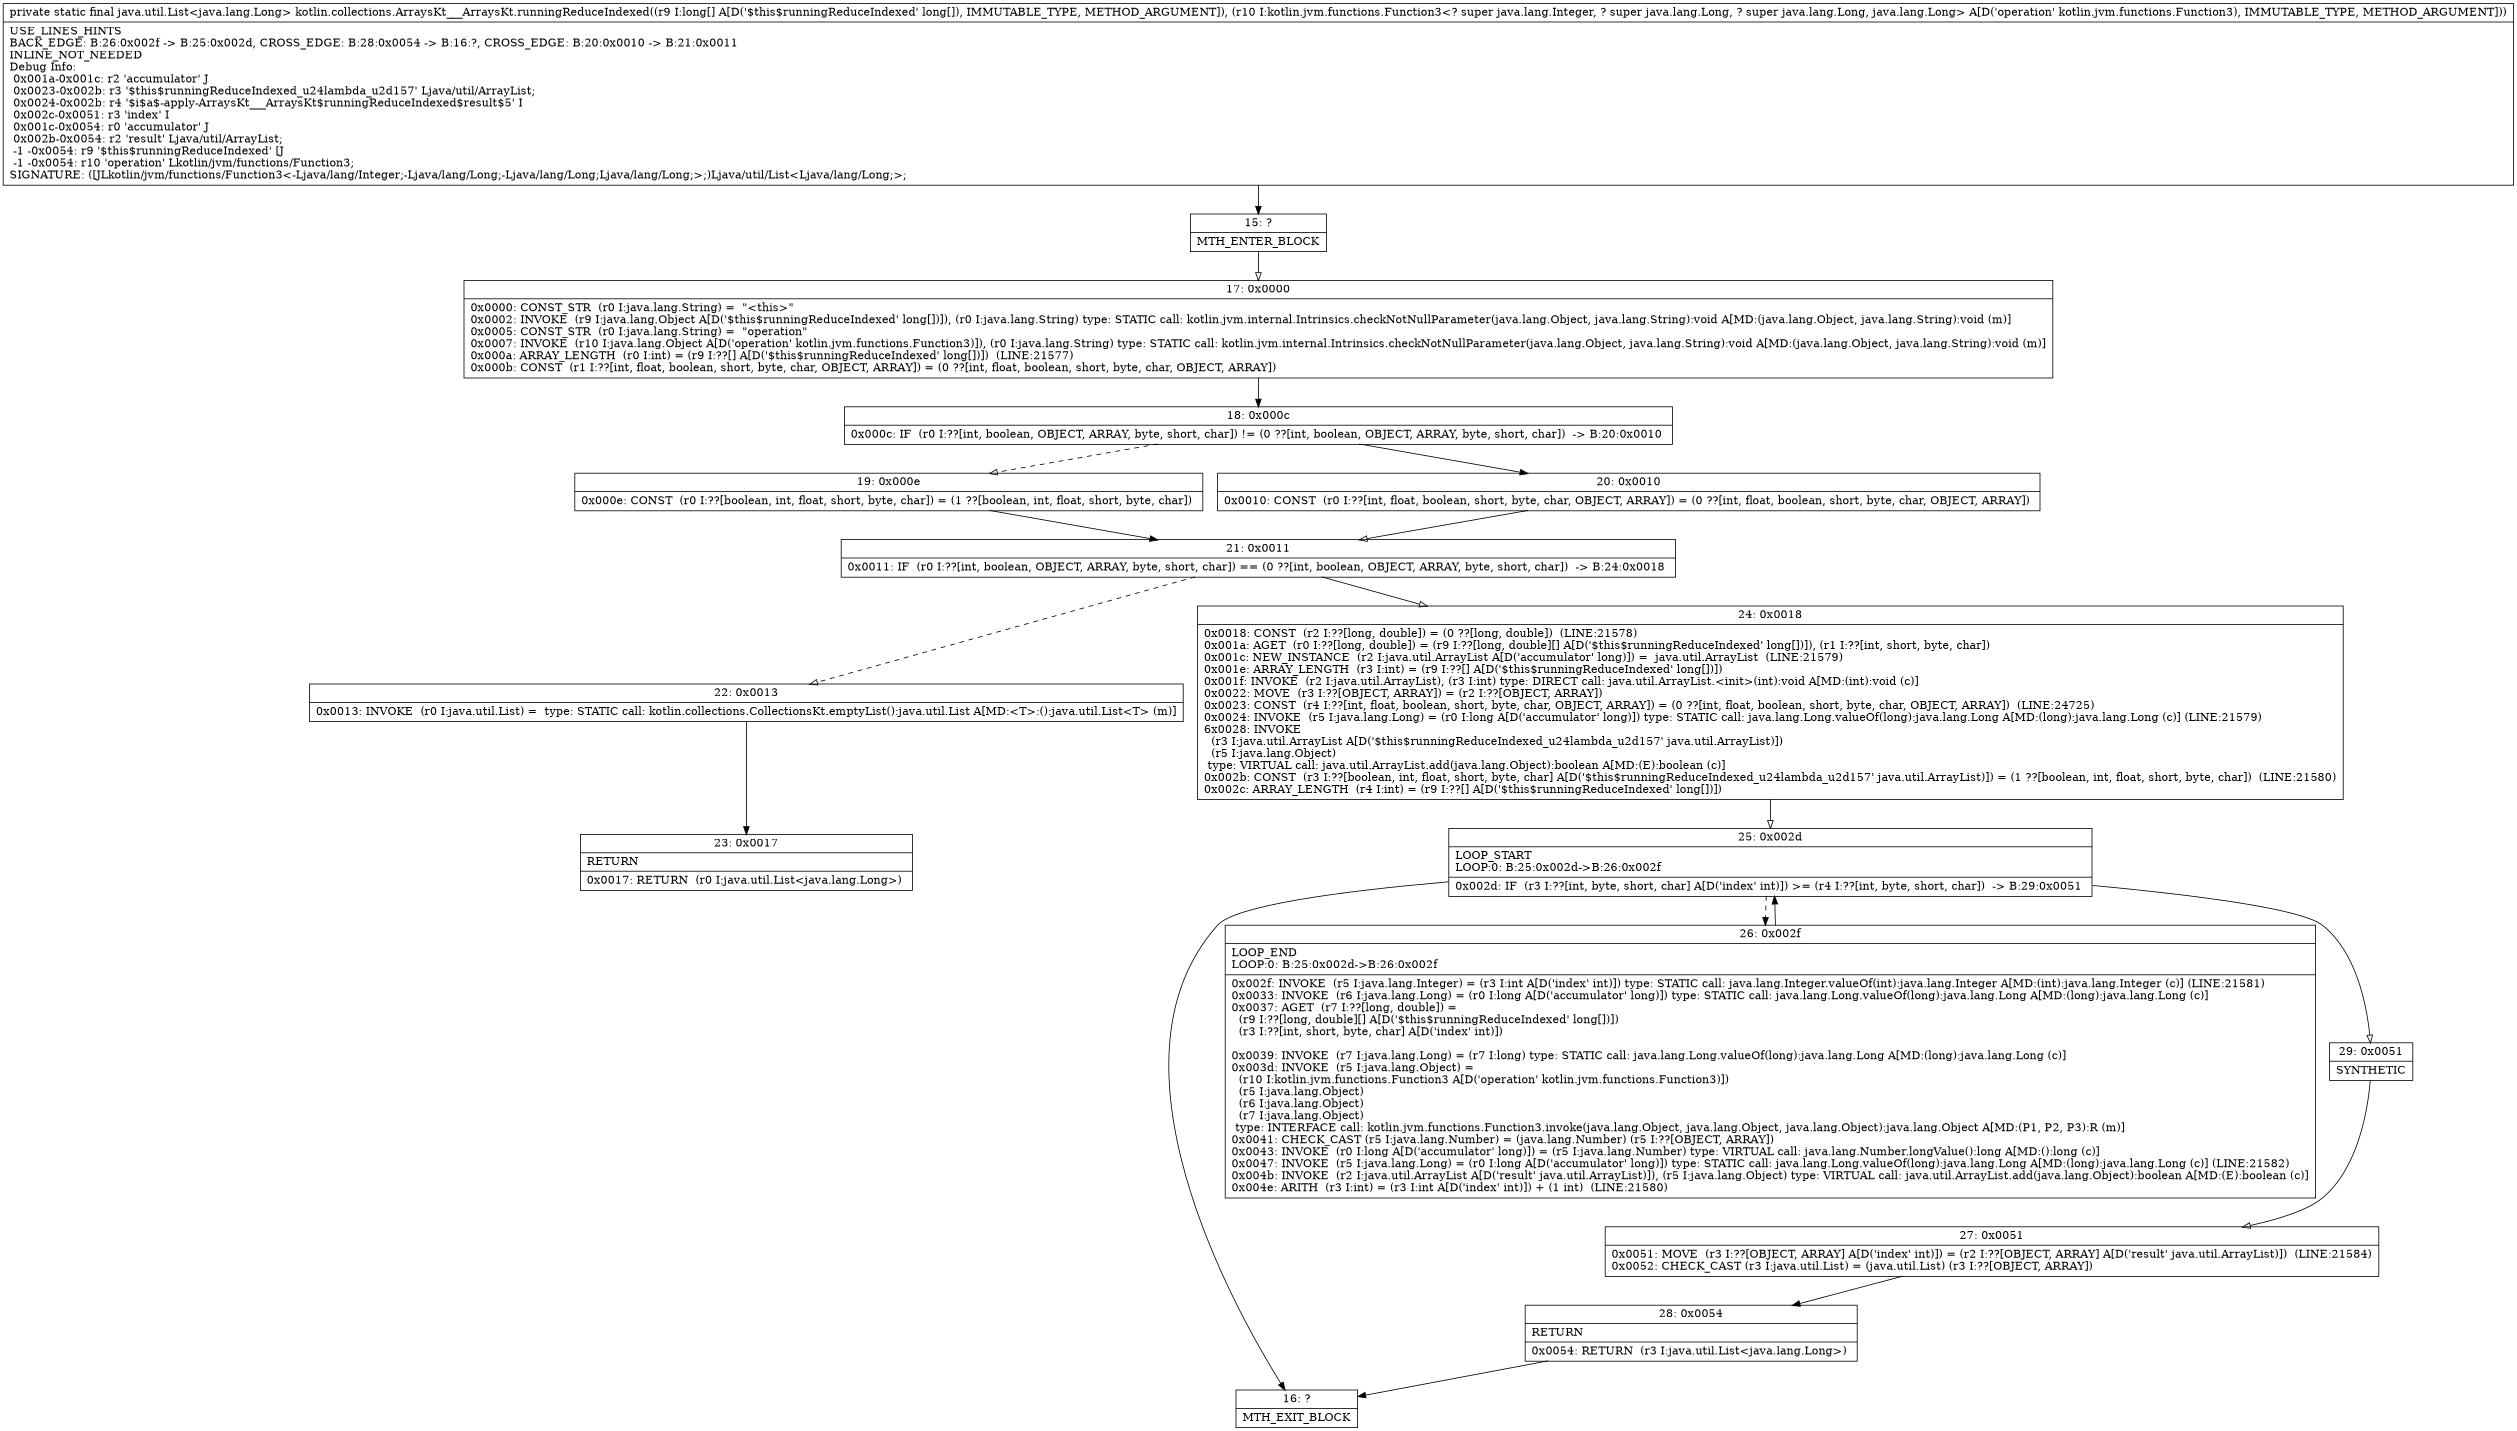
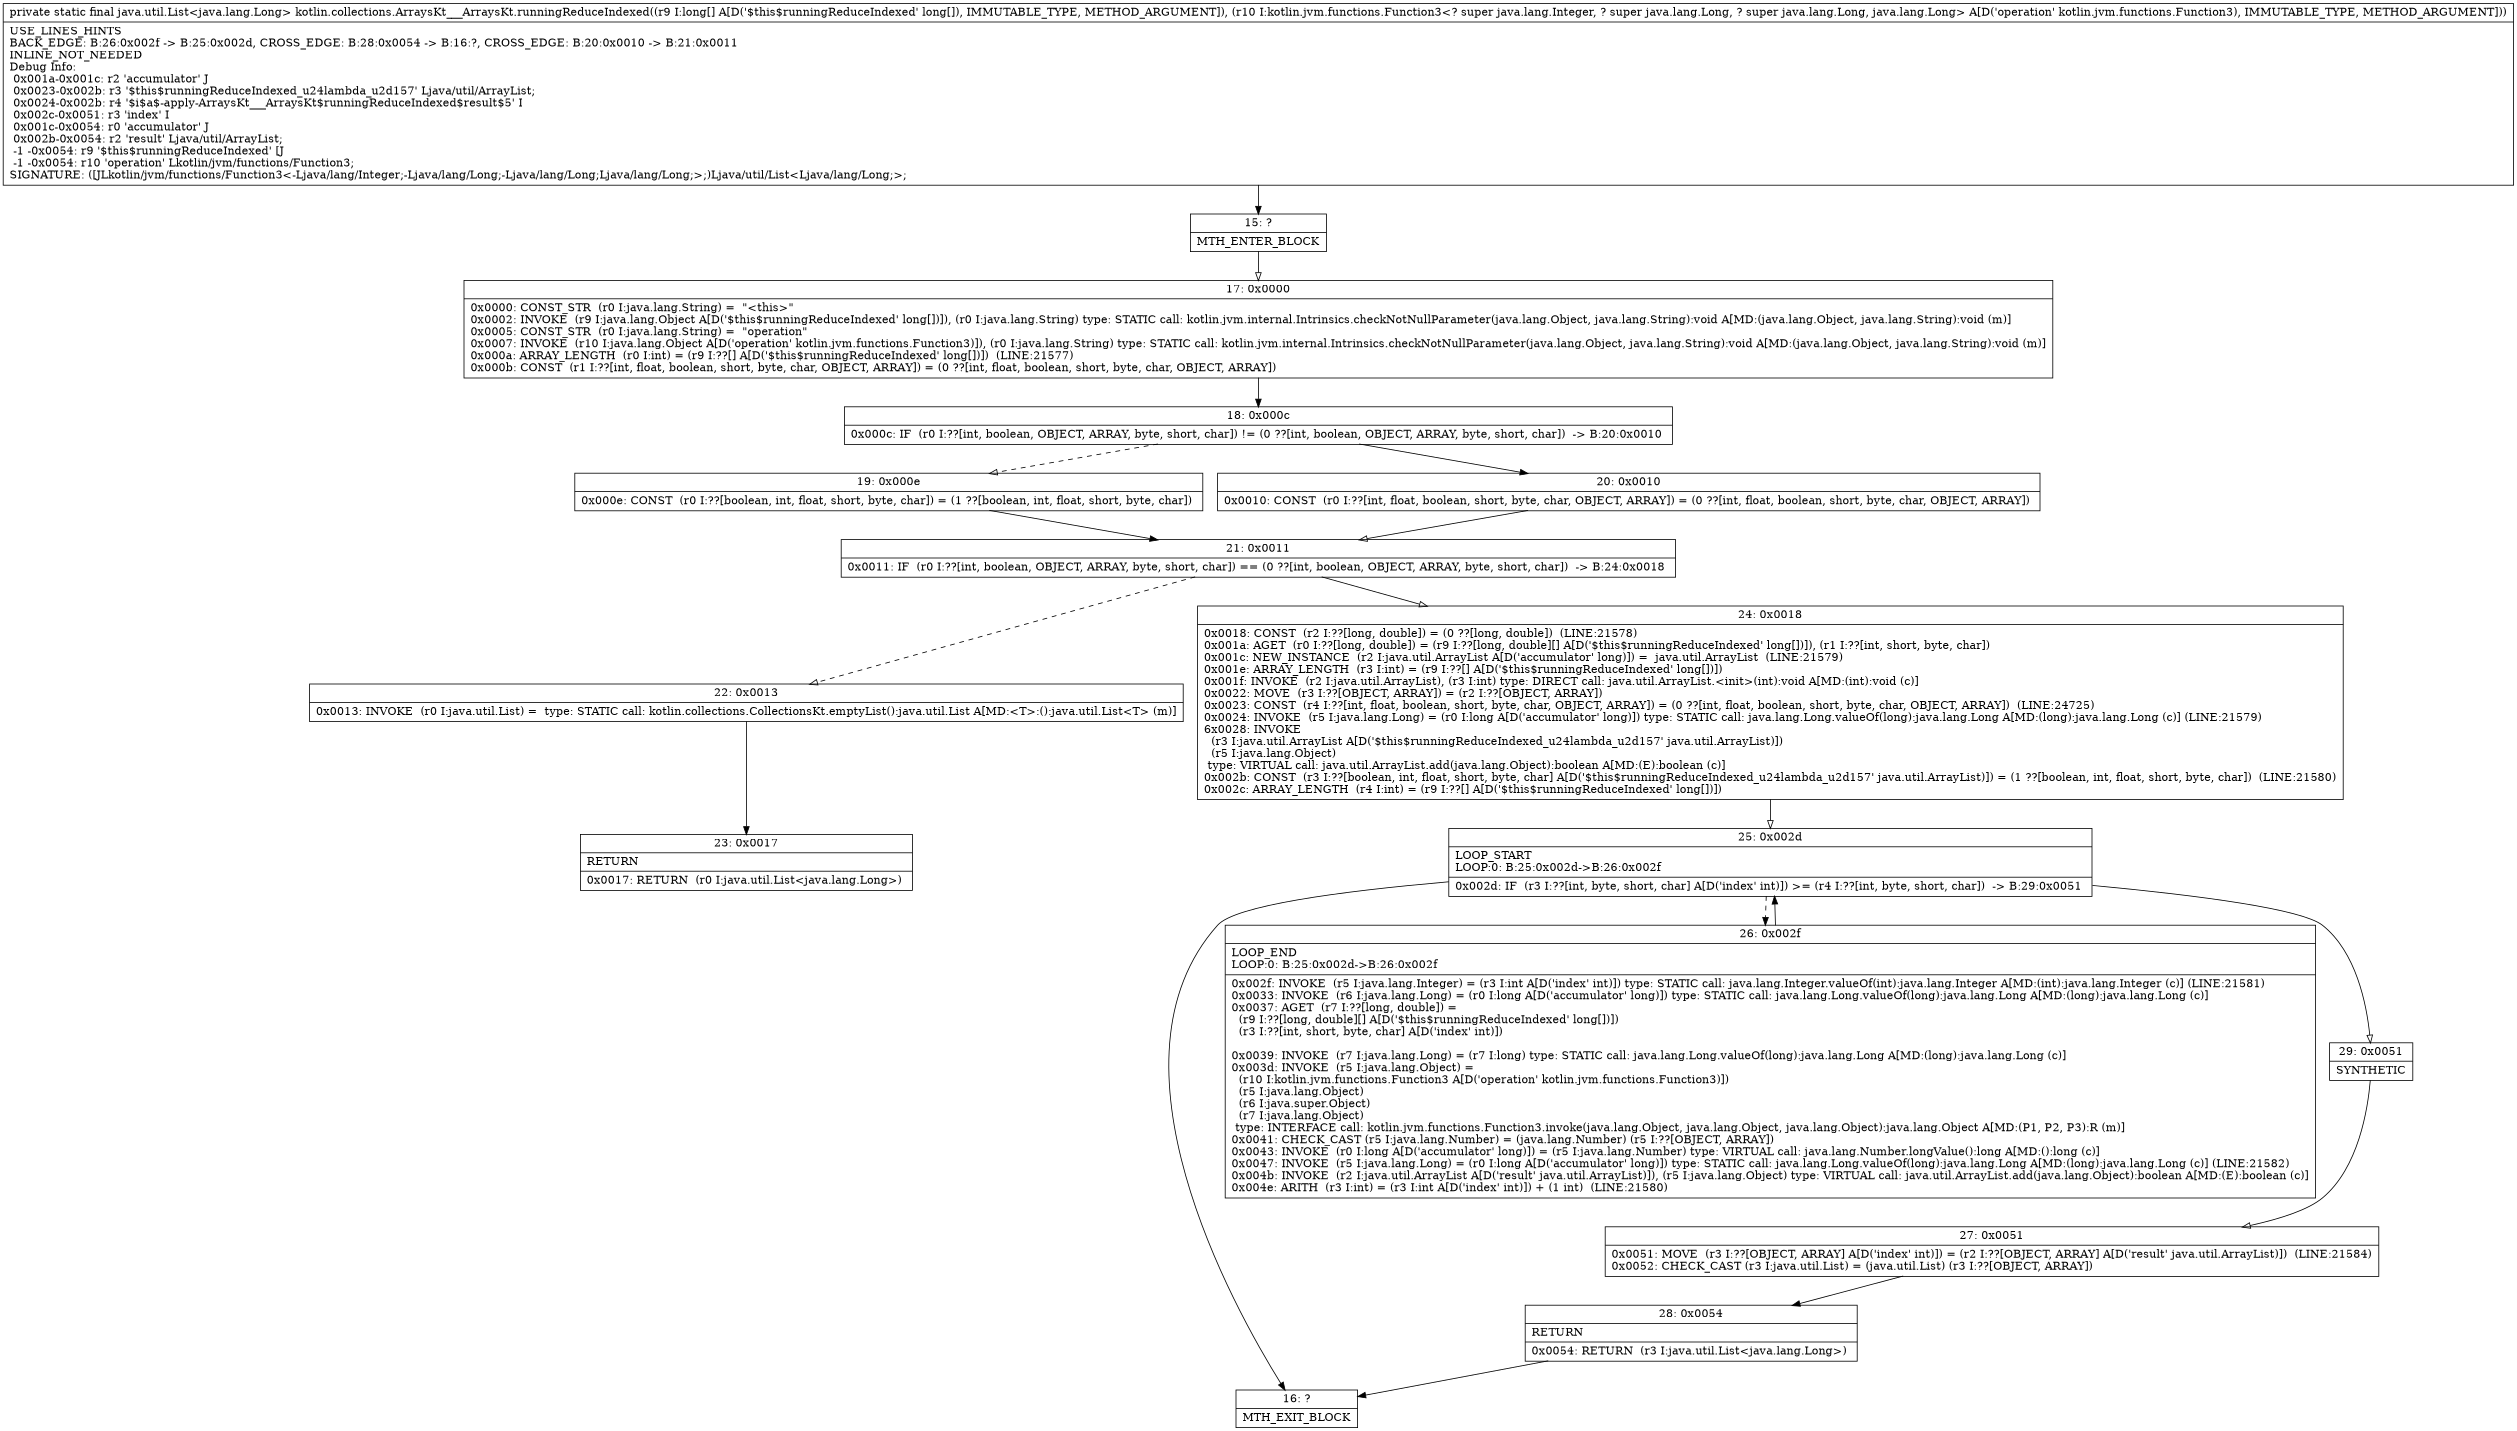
(1298, 1104) -> (1301, 1104)
